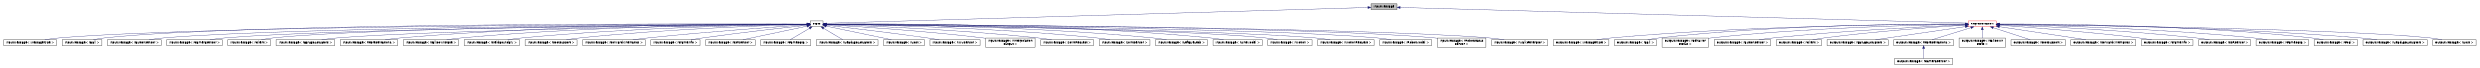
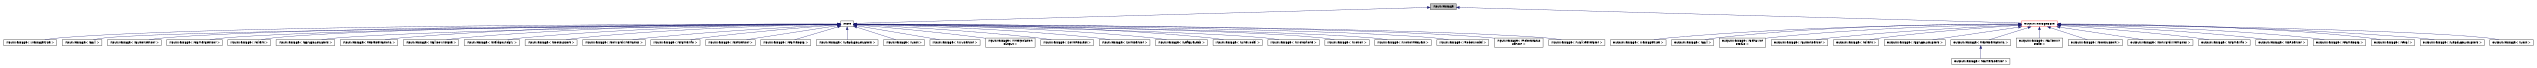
(1982, 24) -> (2039, 24)
none -> (1294, 43)
